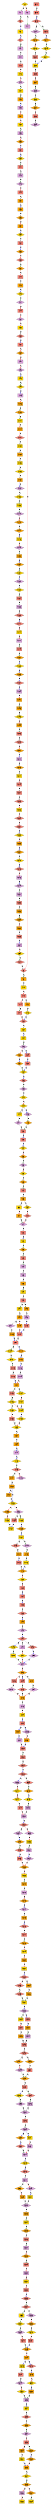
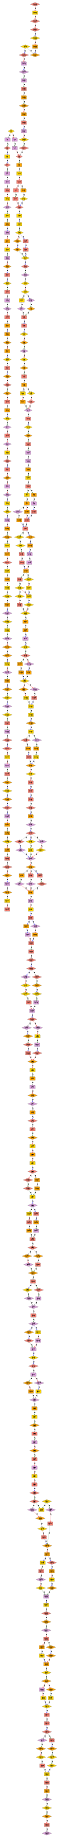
(19, 793) -> none
(19, 856) -> (30, 50)
(23, 1047) -> (19, 233)
(23, 1241) -> (28, 427)
(11, 1490) -> (29, 668)
(20, 1516) -> (31, 710)
(22, 1647) -> (42, 842)
none -> (47, 1706)
(29, 1859) -> (37, 1053)
(21, 2319) -> (44, 1505)
(31, 2383) -> (52, 1580)
(31, 2392) -> (52, 1588)
